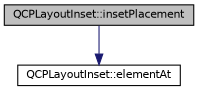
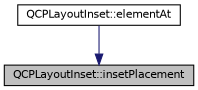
(99, 40) -> (99, 40)
